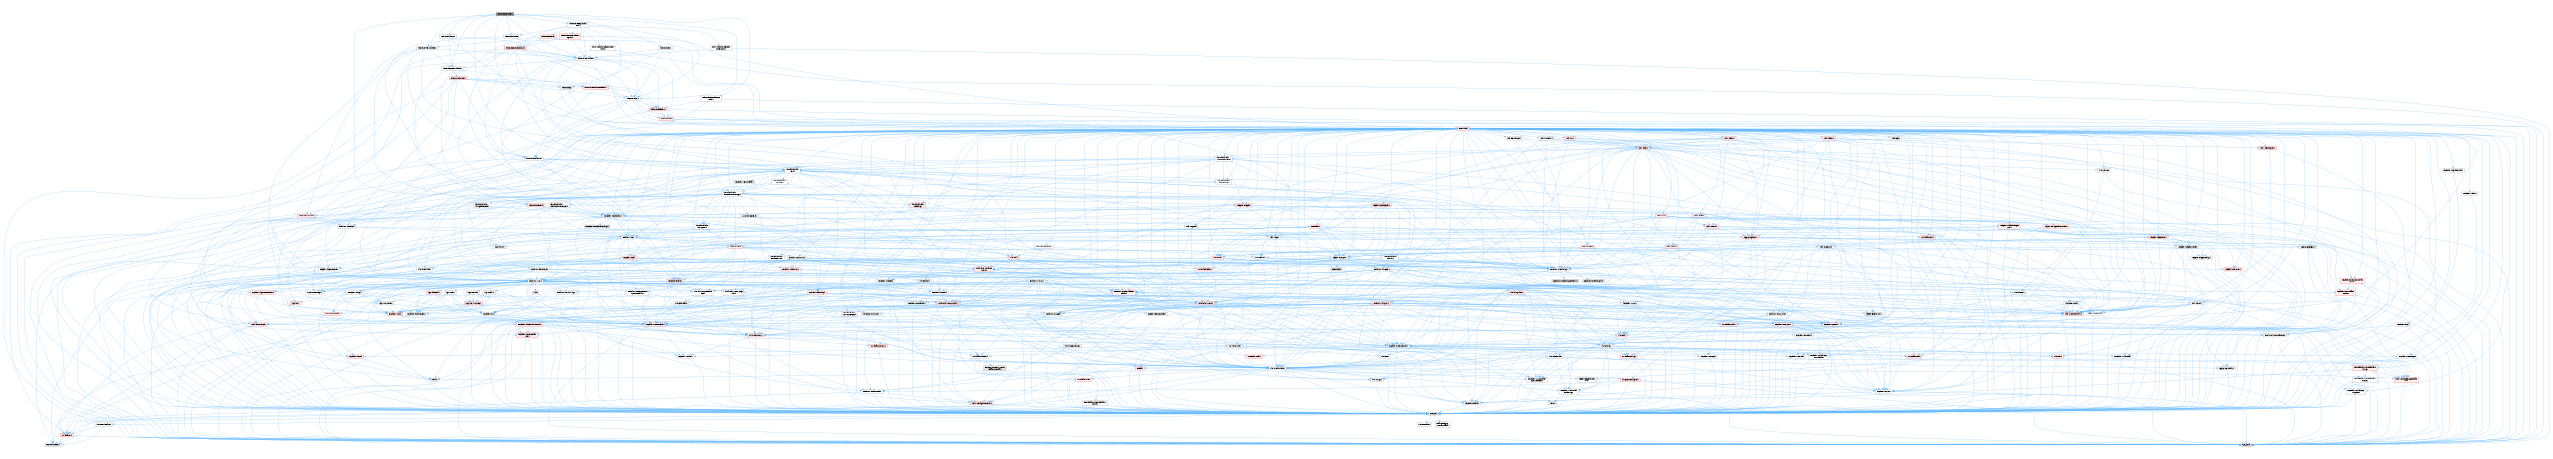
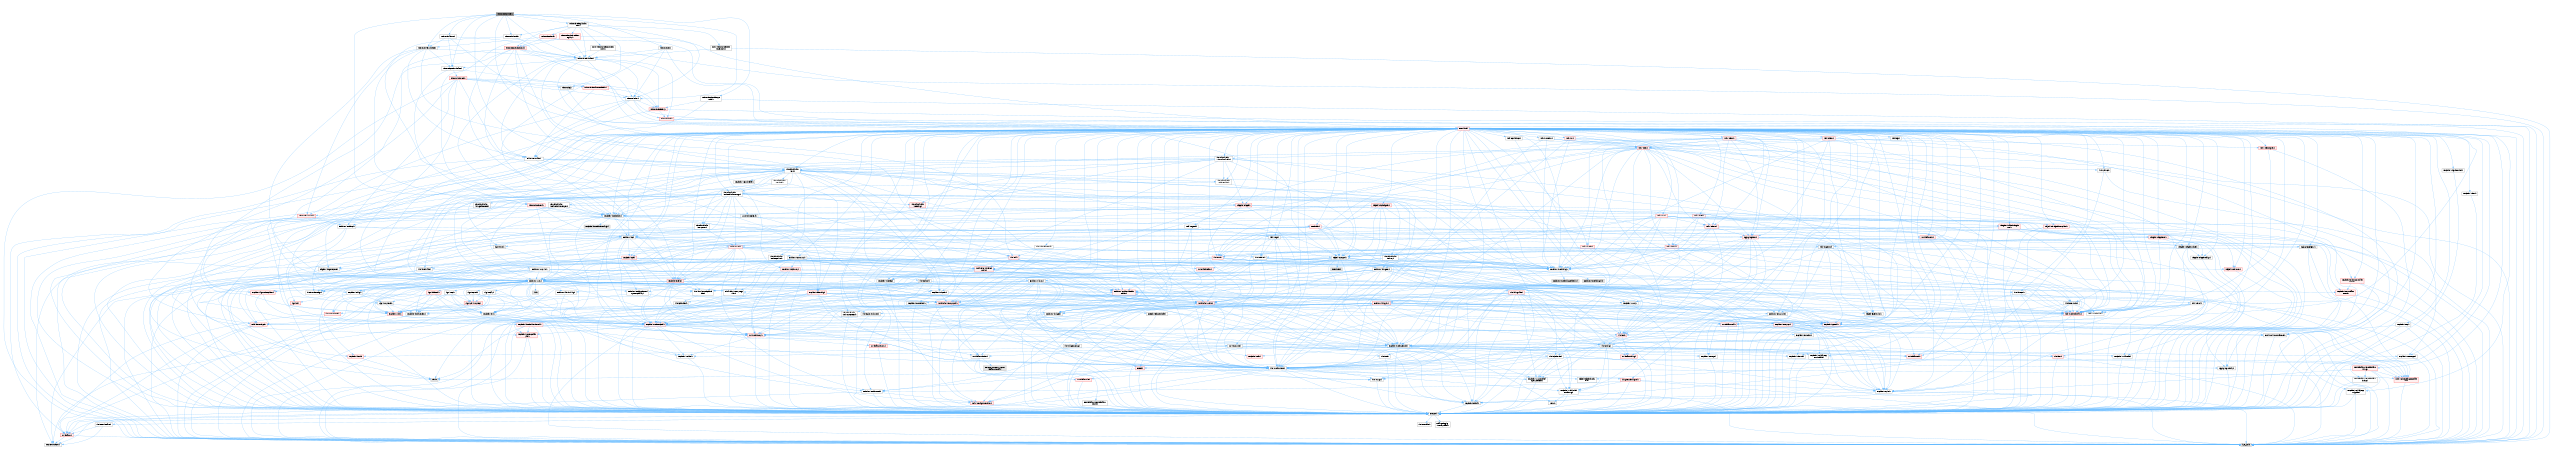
(534, 159) -> (534, 159)
(540, 269) -> (540, 269)
